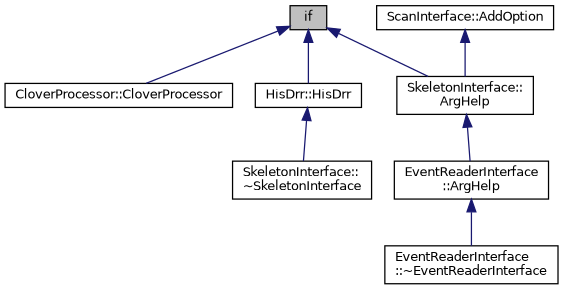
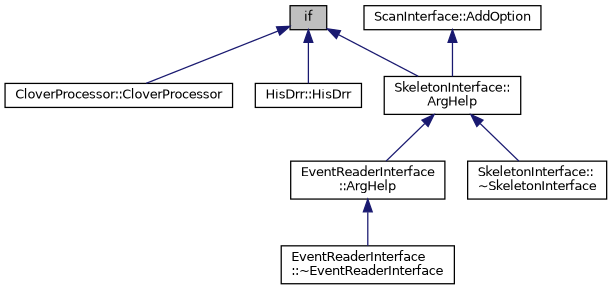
(305, 141) -> (499, 142)
